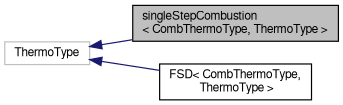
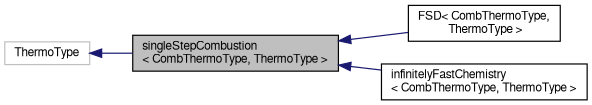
(131, 66) -> (380, 36)
none -> (484, 82)
